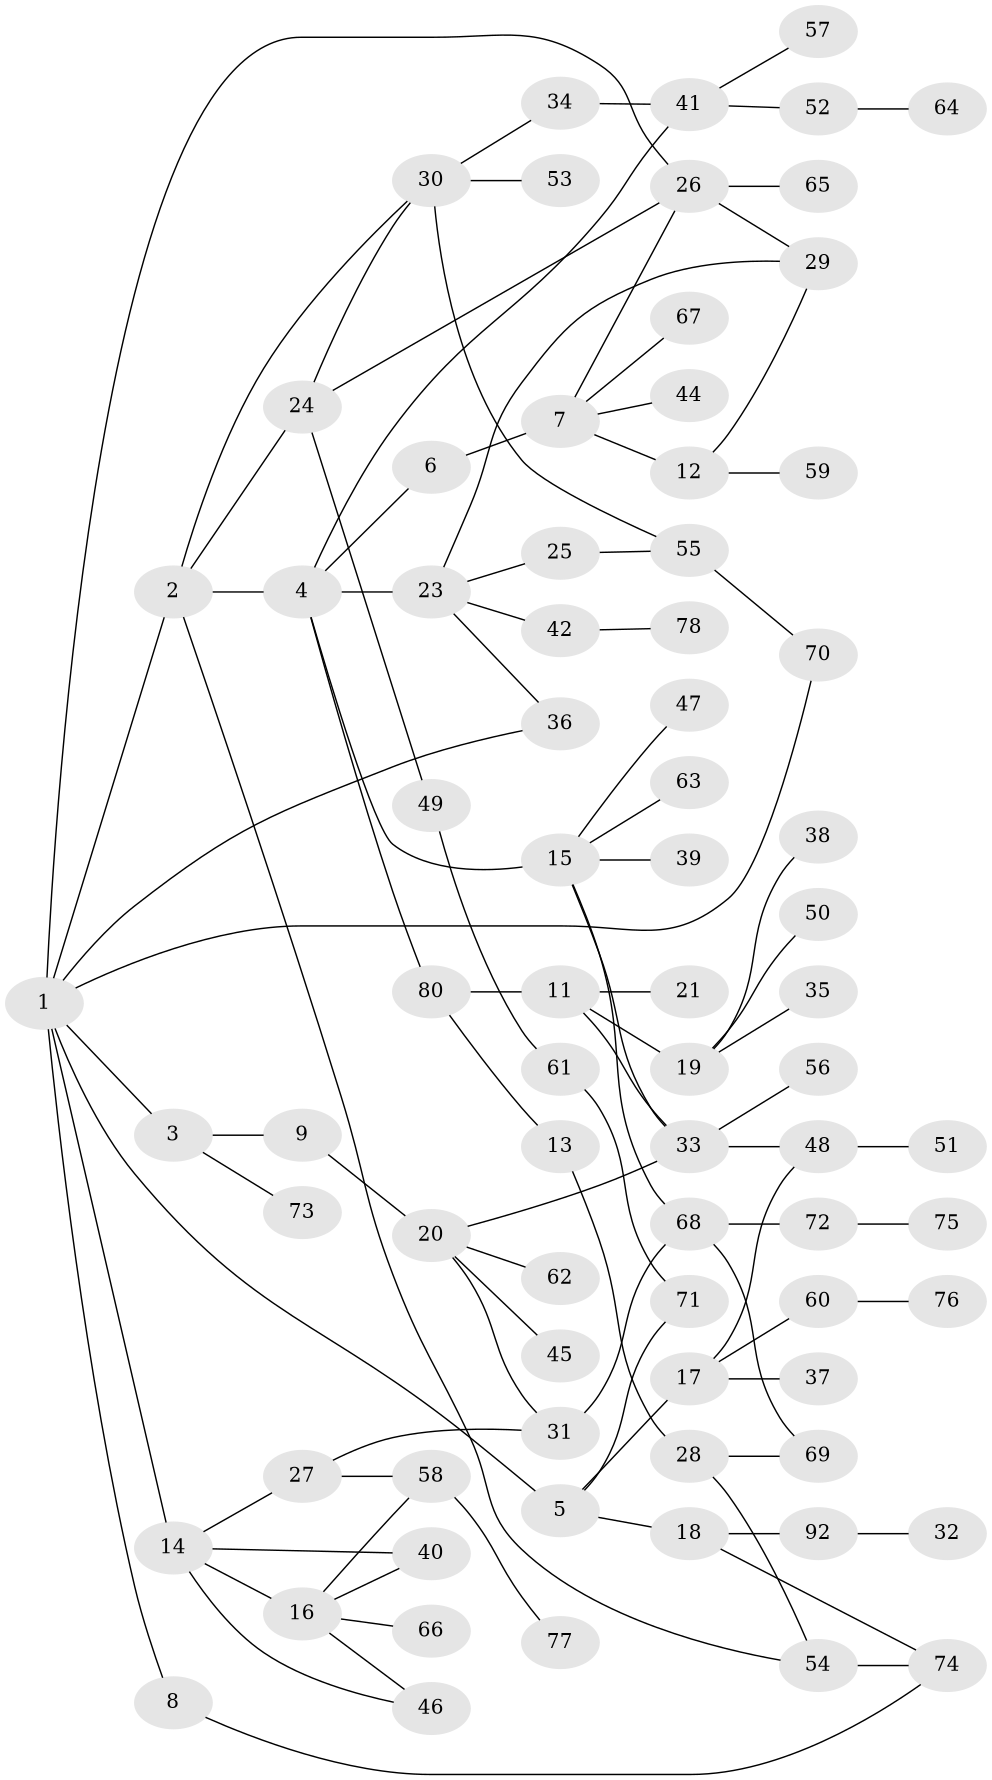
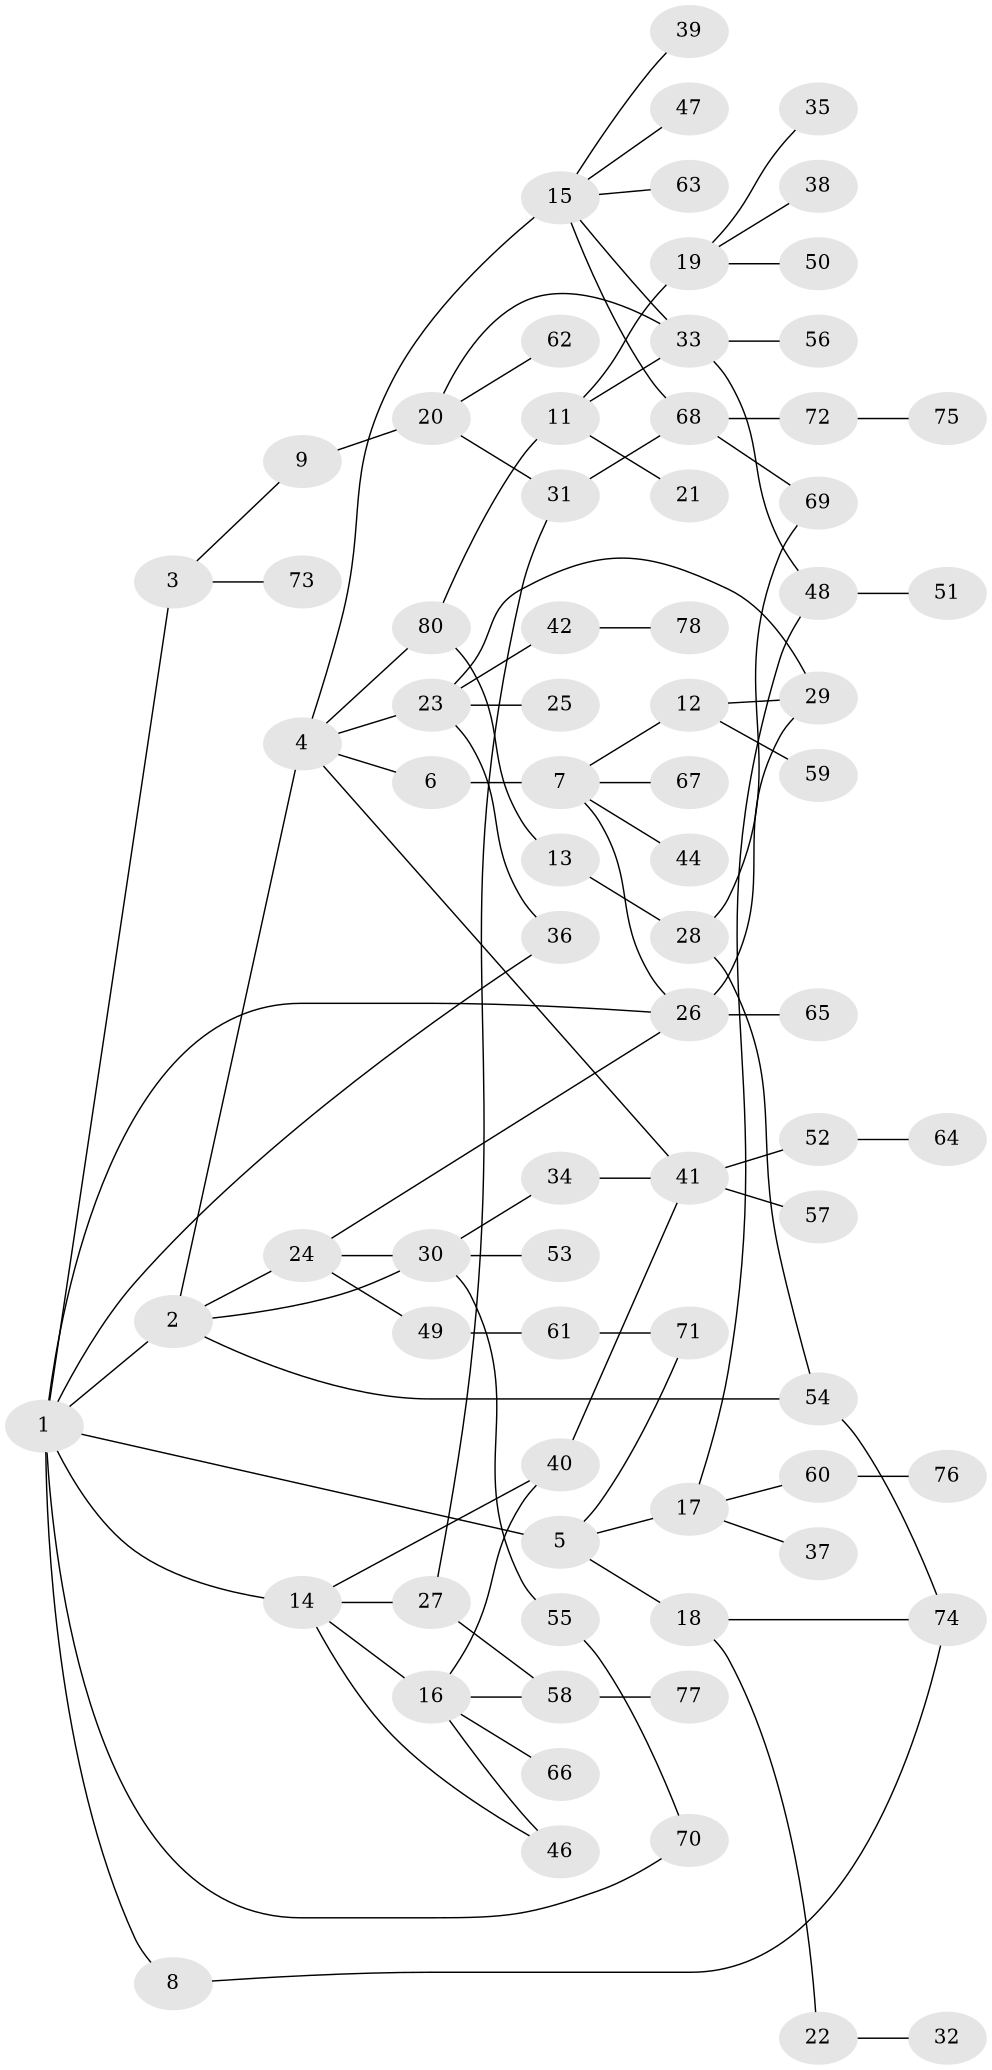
(625, 552) -> none
none -> (625, 1321)
(560, 1356) -> none
(818, 1534) -> (818, 2038)
